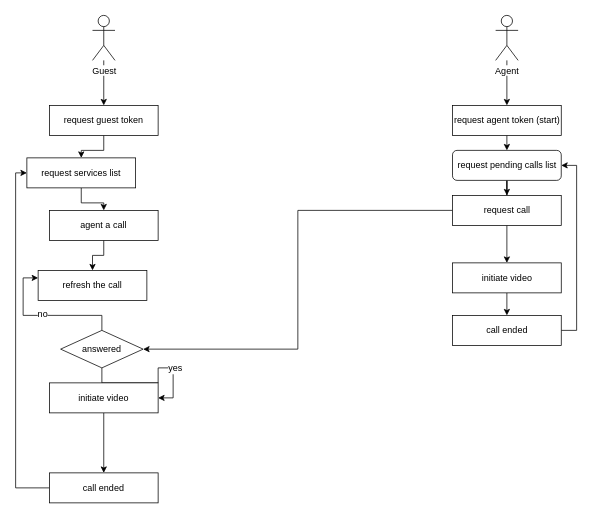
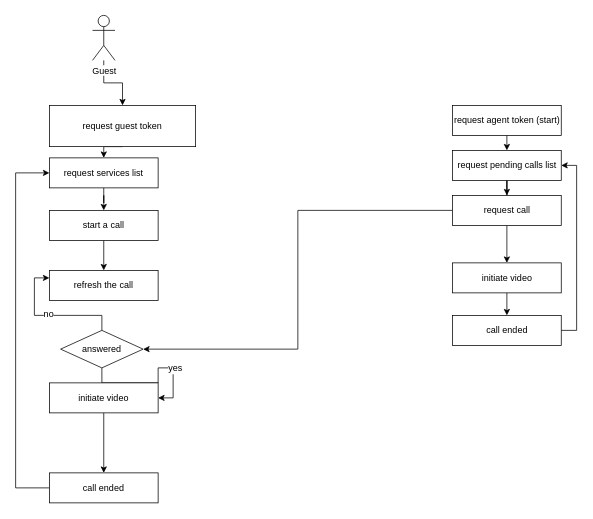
(507, 38) -> none
(507, 71) -> none
(104, 120) -> (122, 126)
(507, 165) -> (507, 165)
(81, 173) -> (104, 173)
(104, 225) -> (104, 225)
(92, 285) -> (104, 285)
